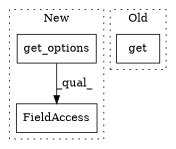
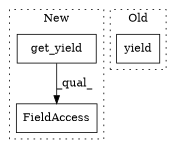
(57, 49) -> (57, 49)
(138, 49) -> (138, 49)
